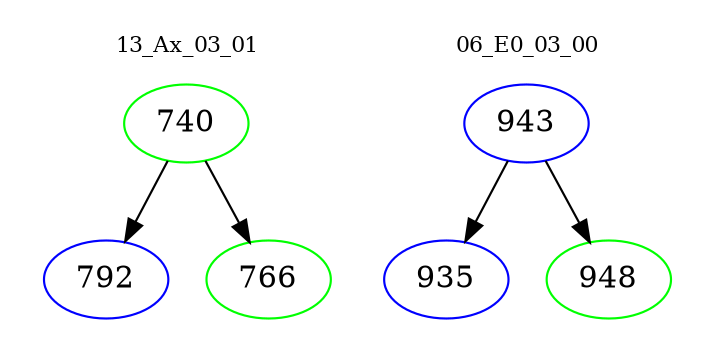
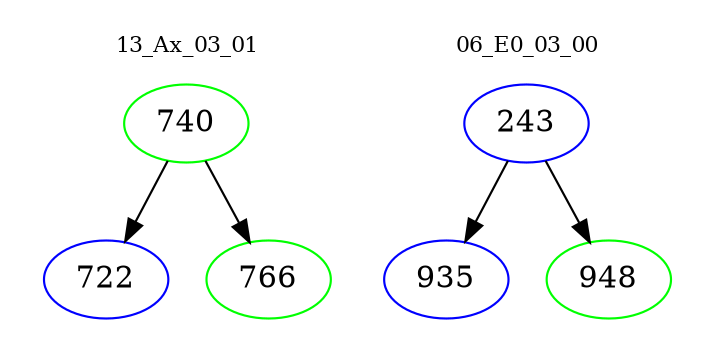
(526, 123) -> (526, 123)
(106, 280) -> (106, 280)
